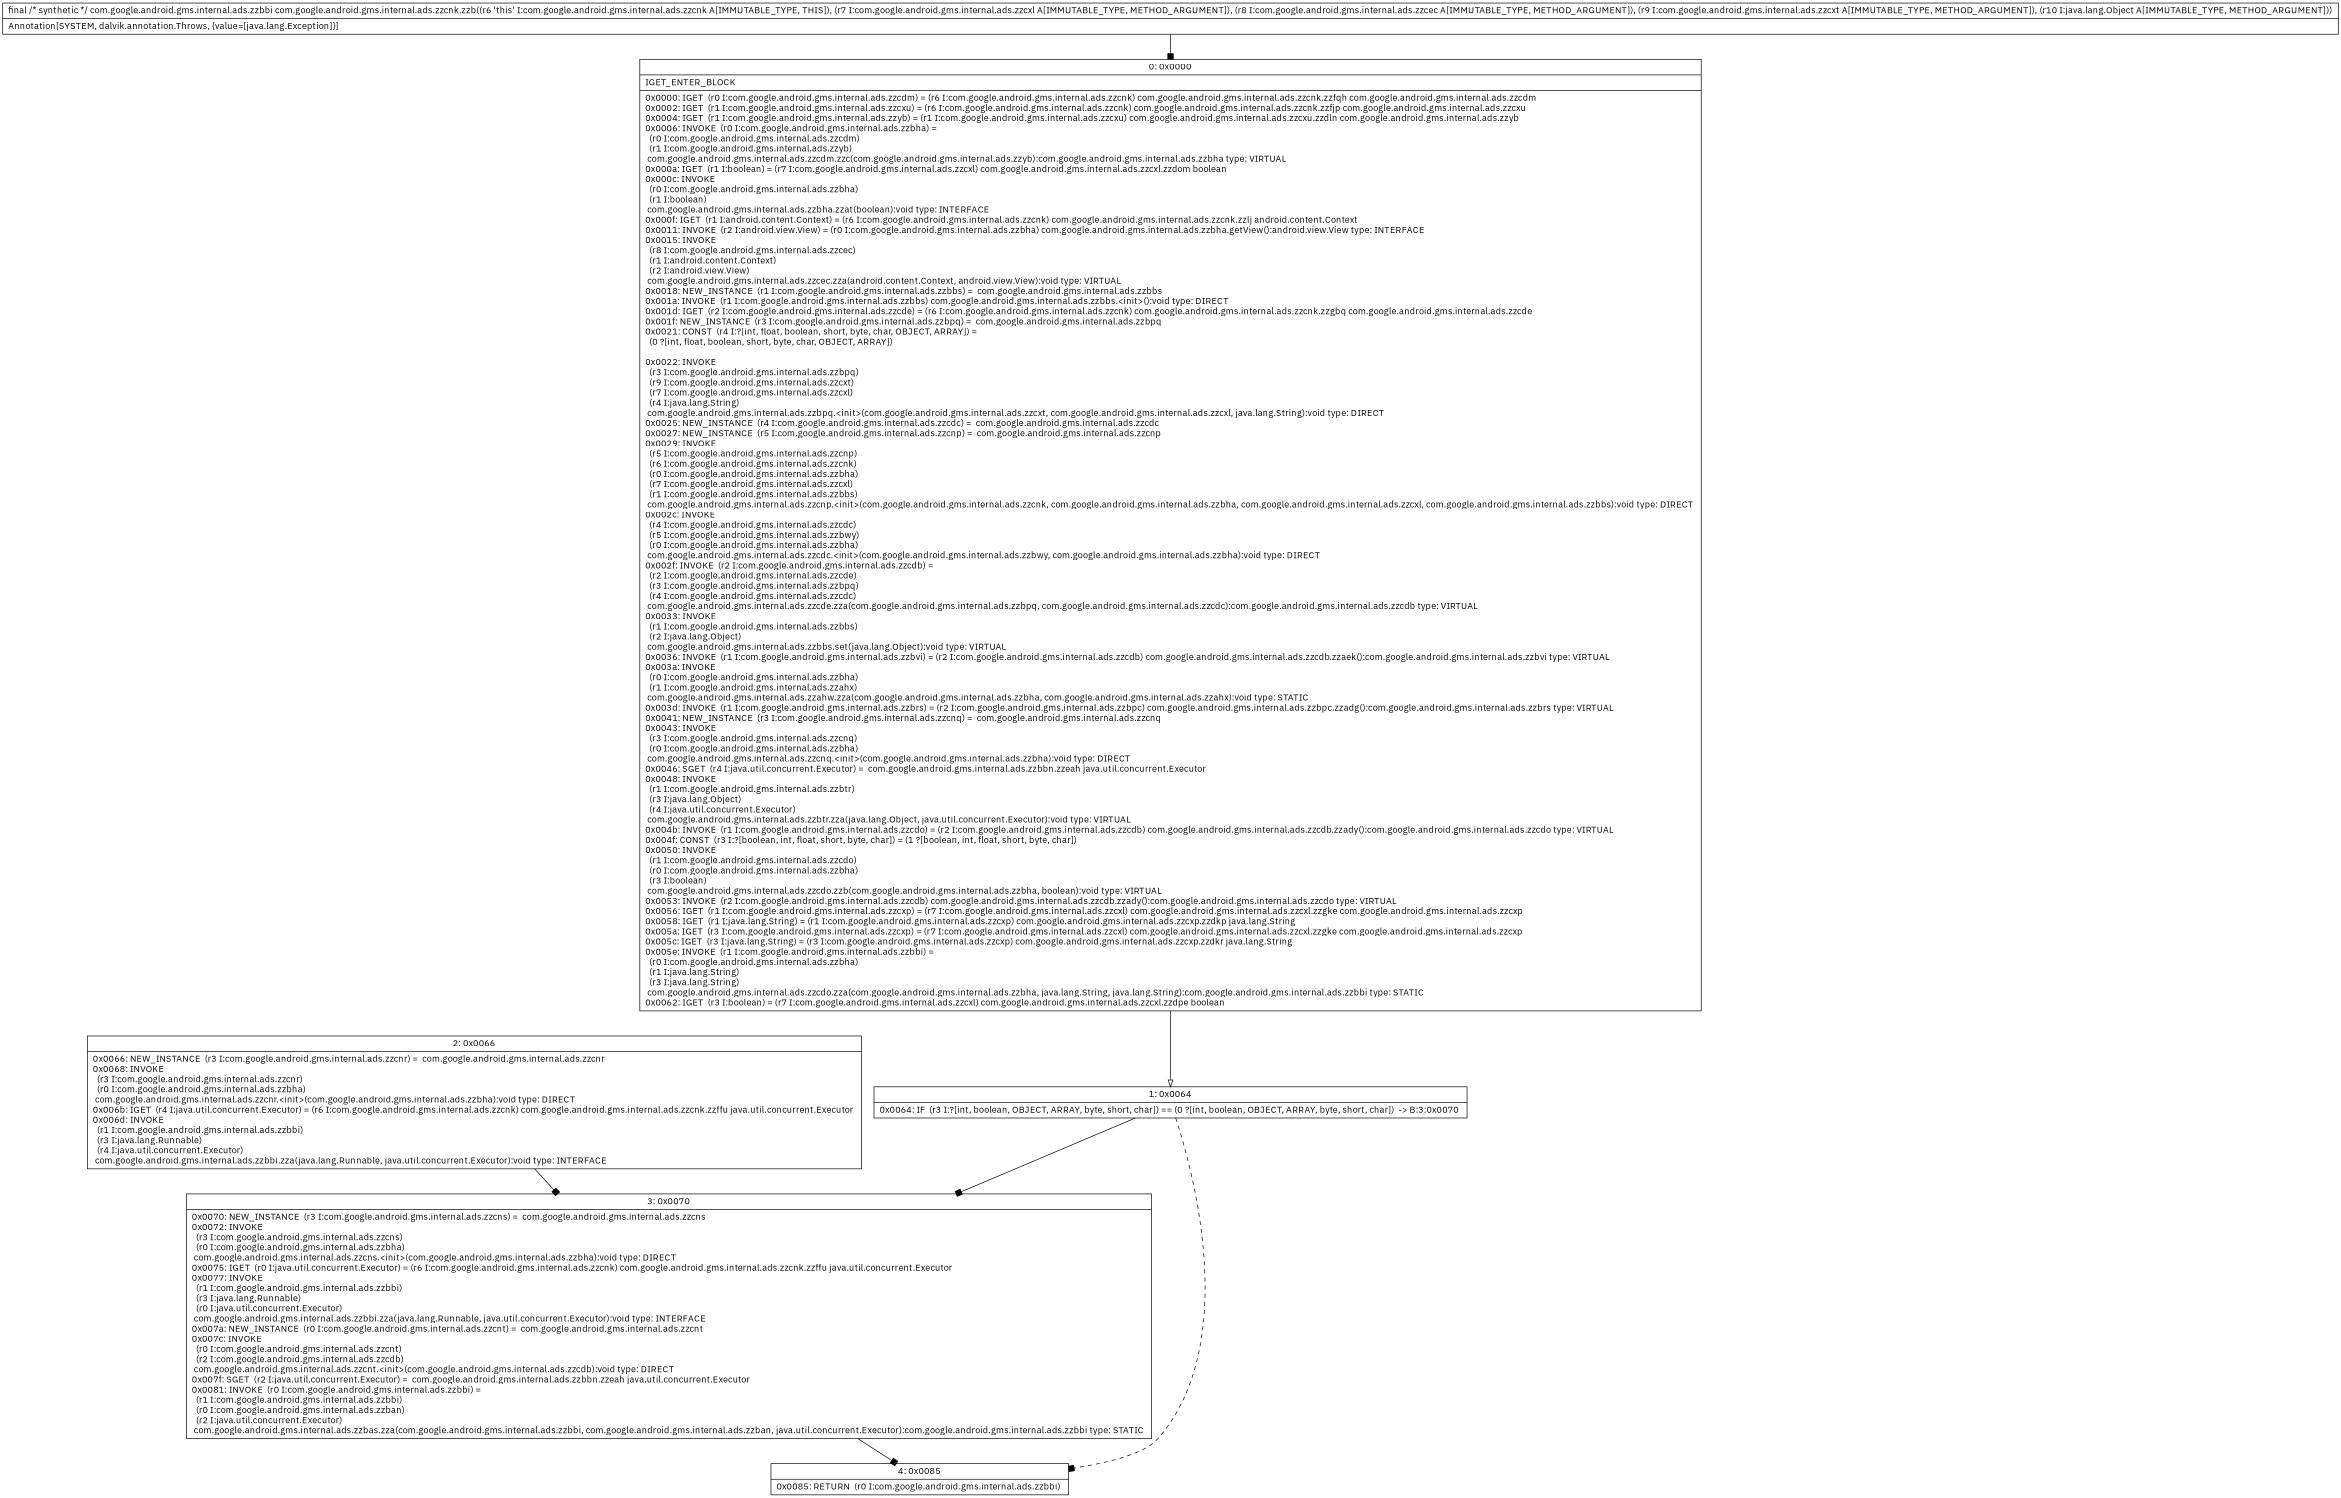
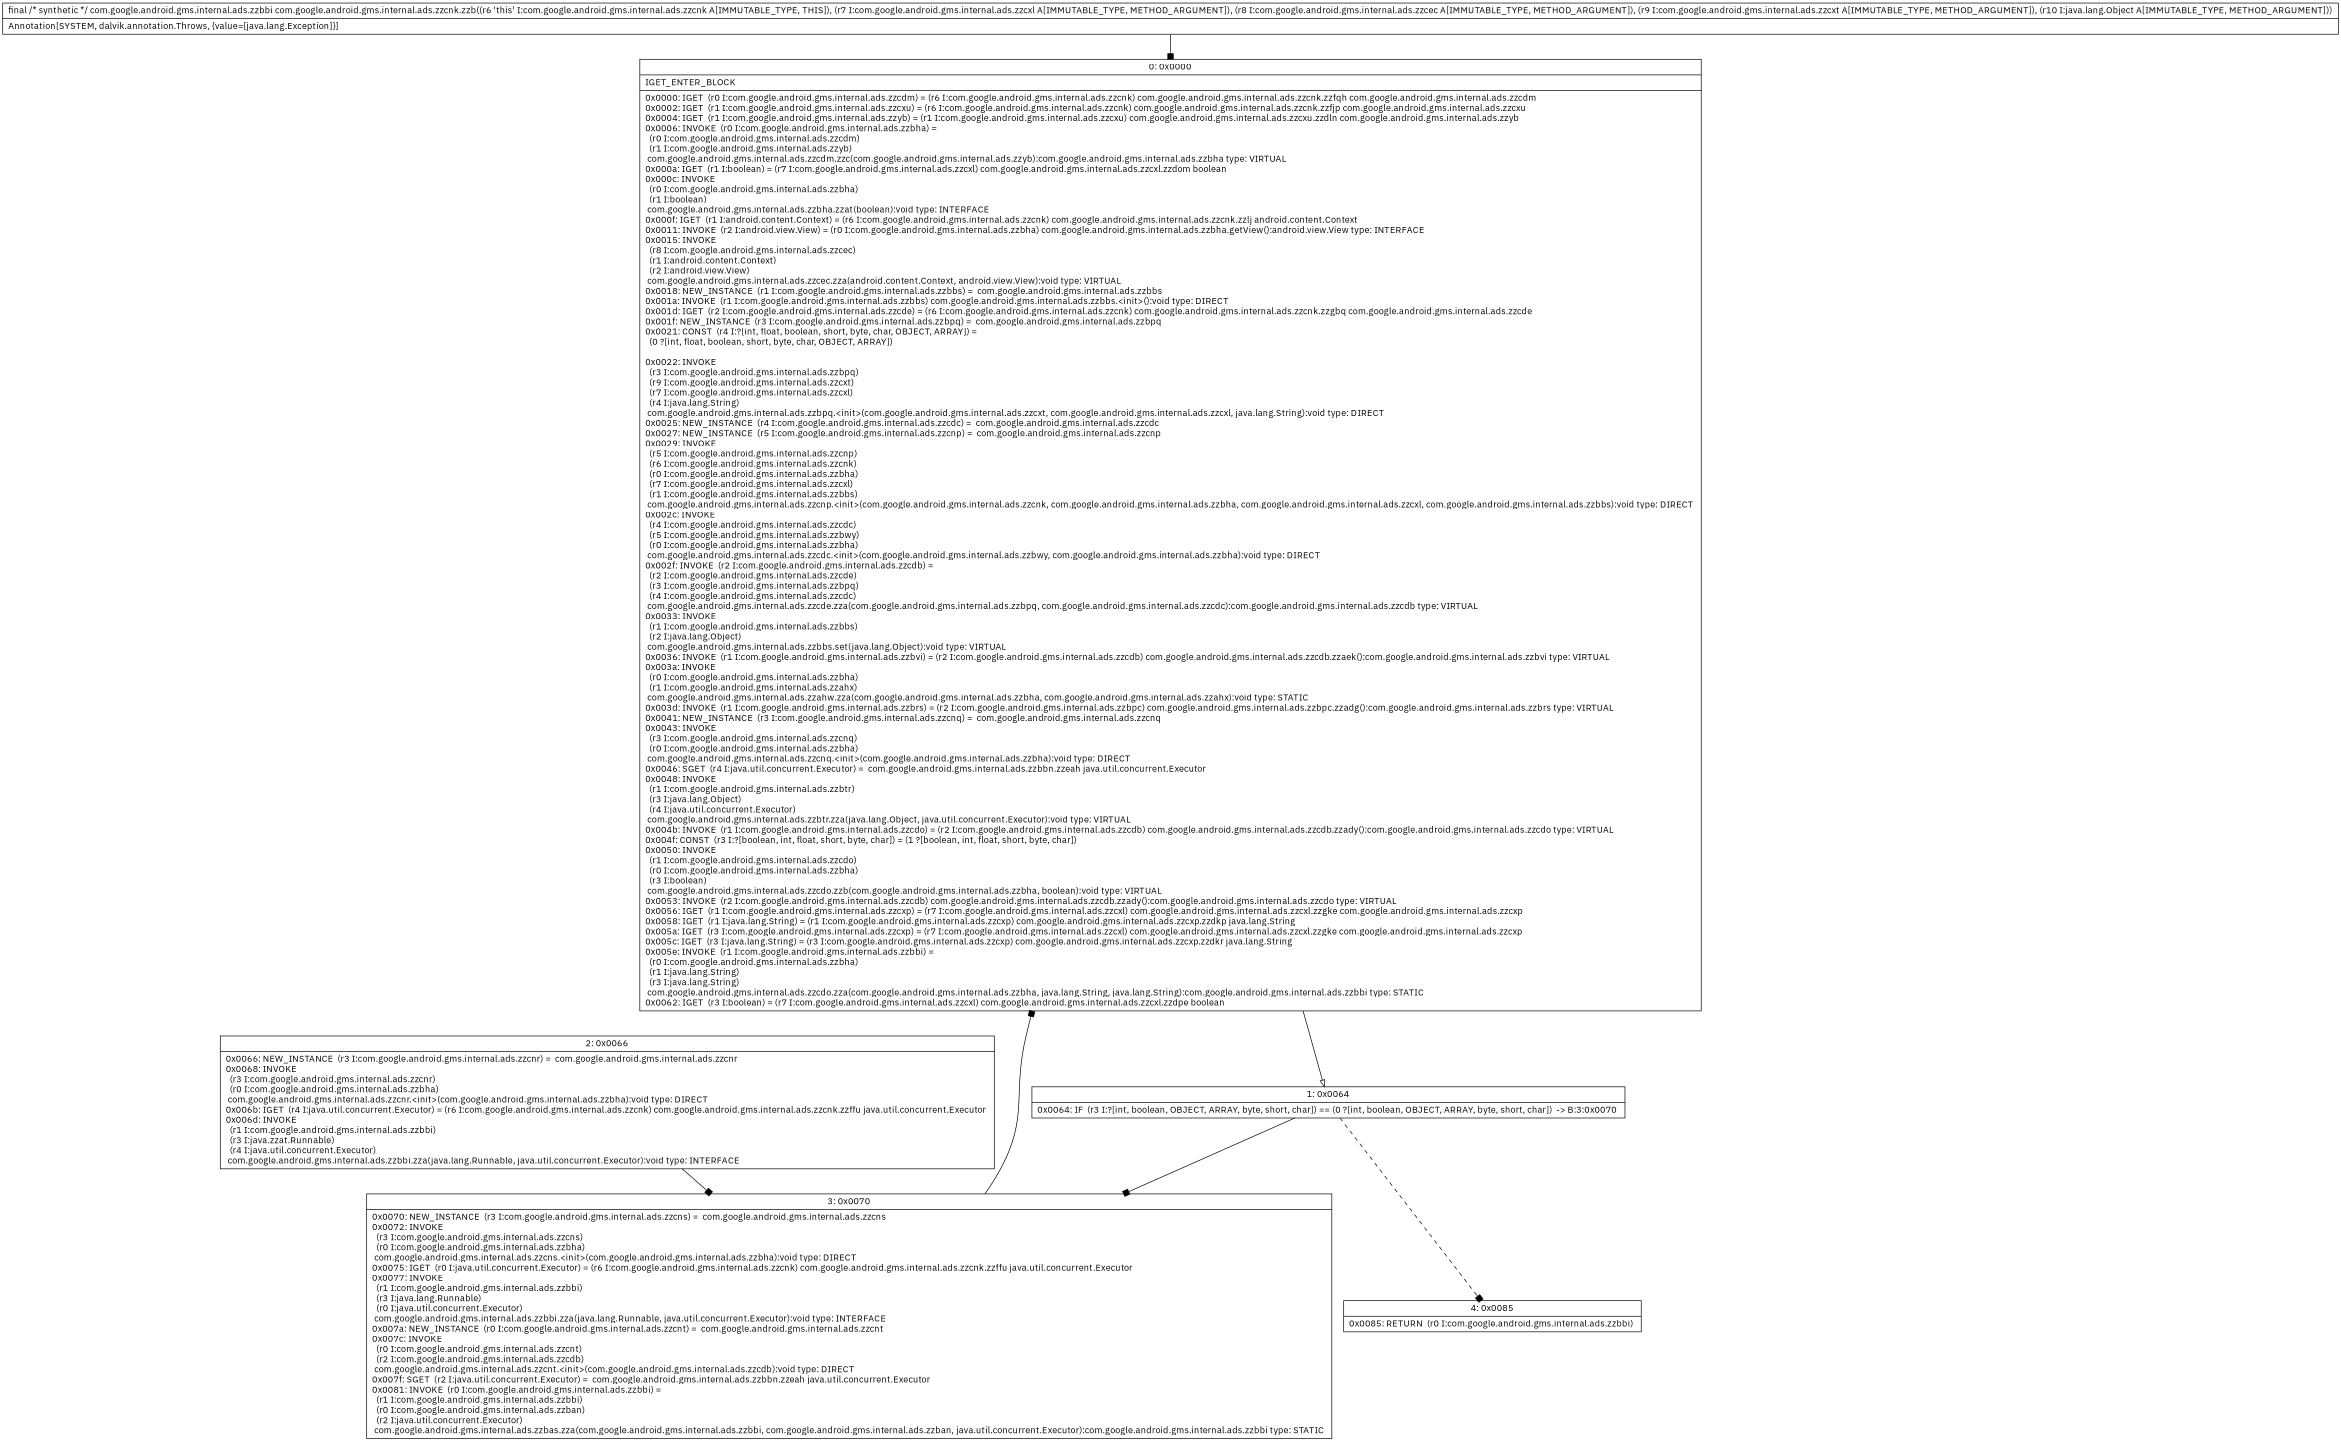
(148, 1140) -> (280, 1140)
(874, 1449) -> (1018, 1109)
